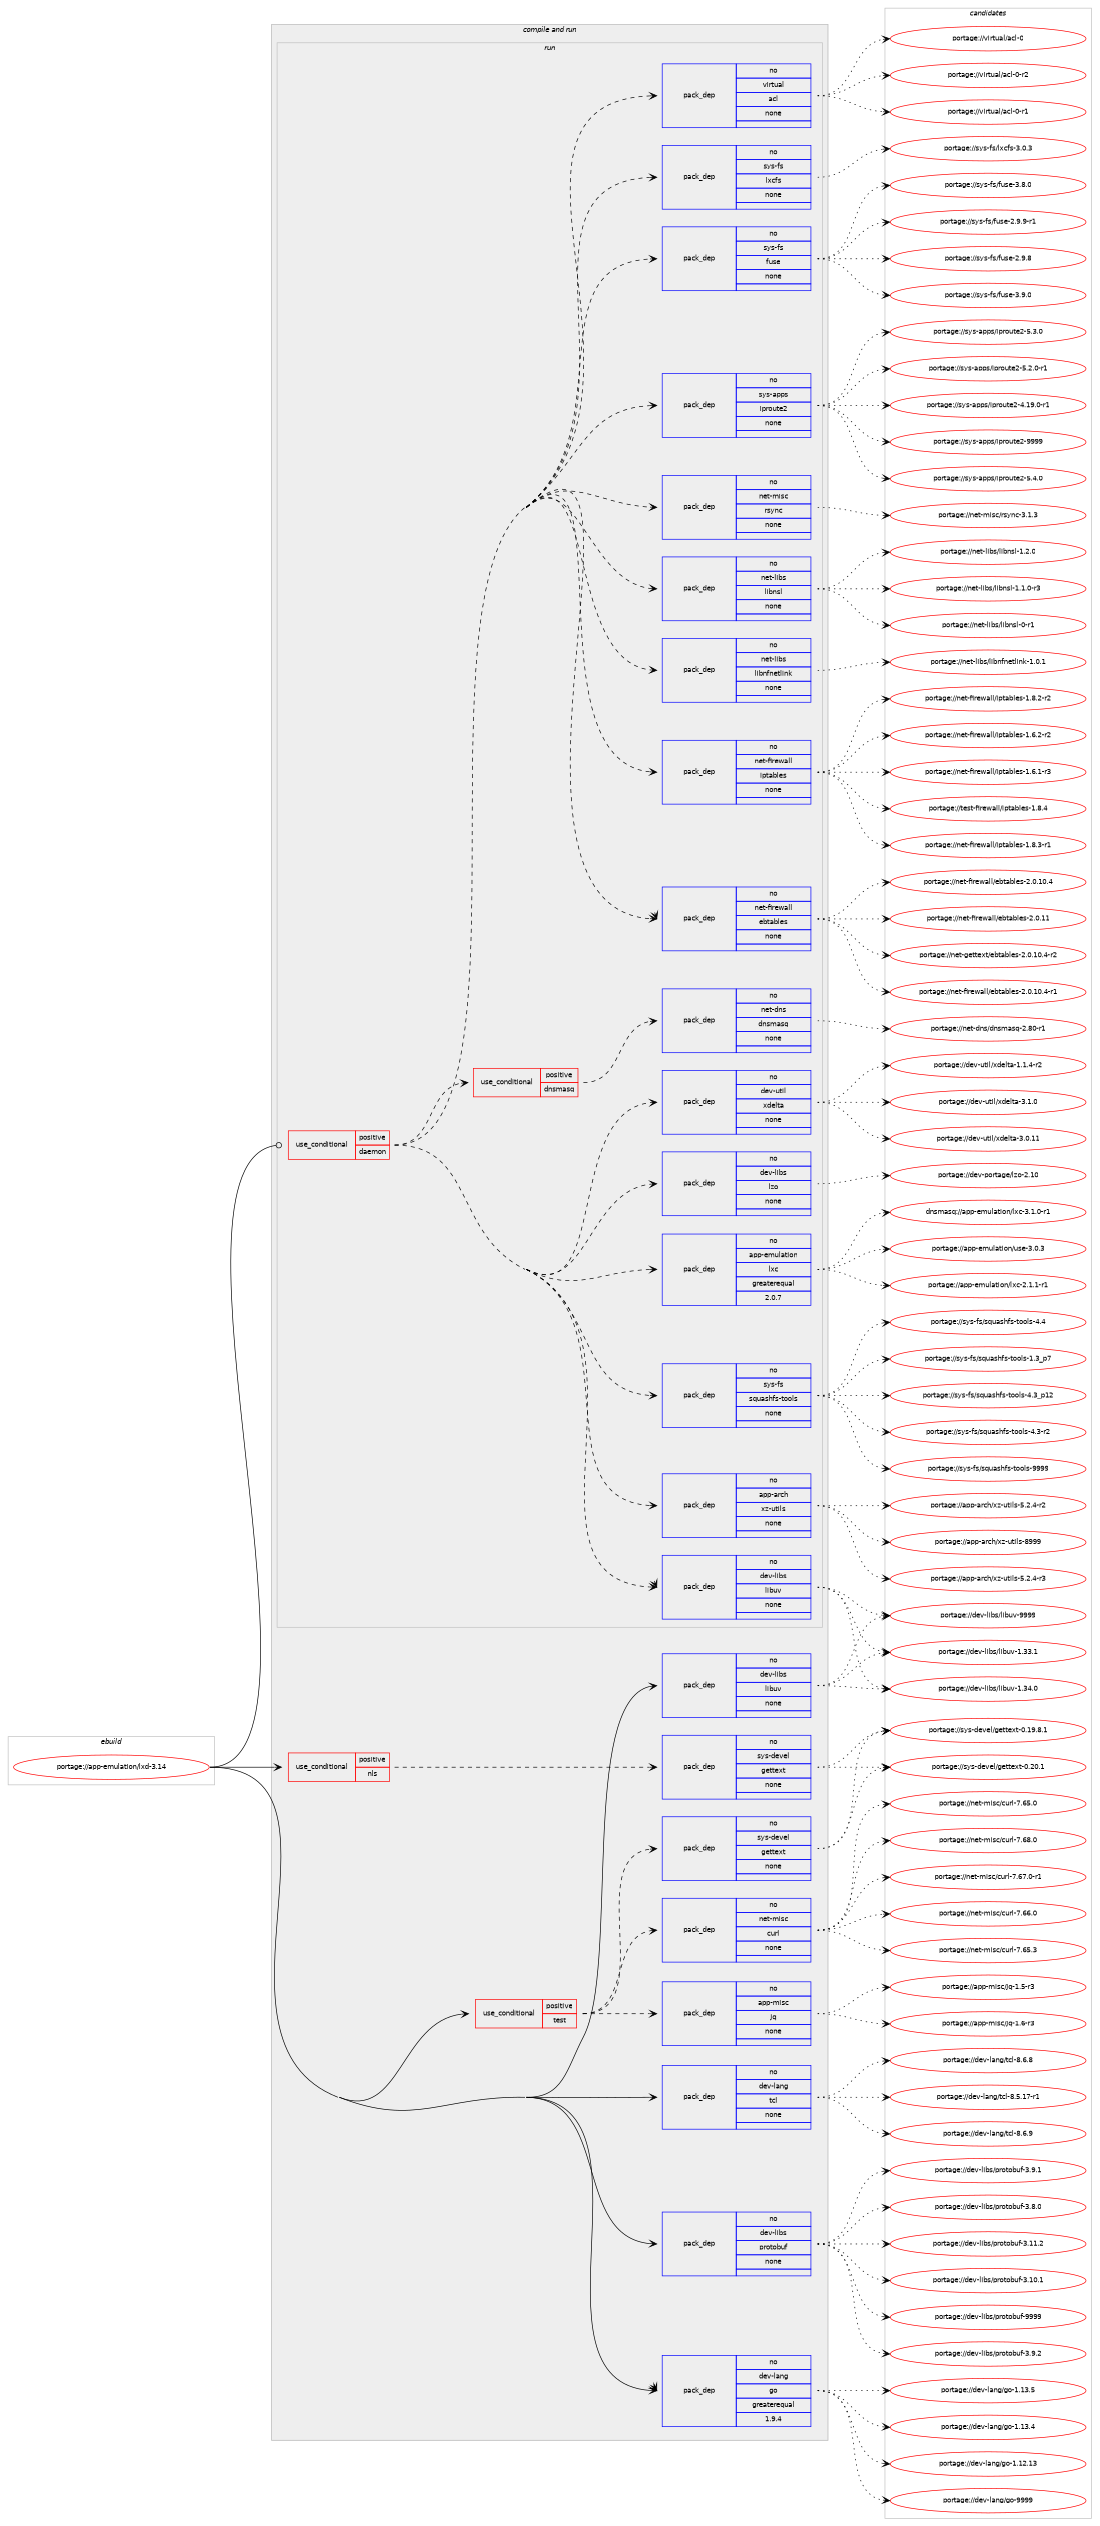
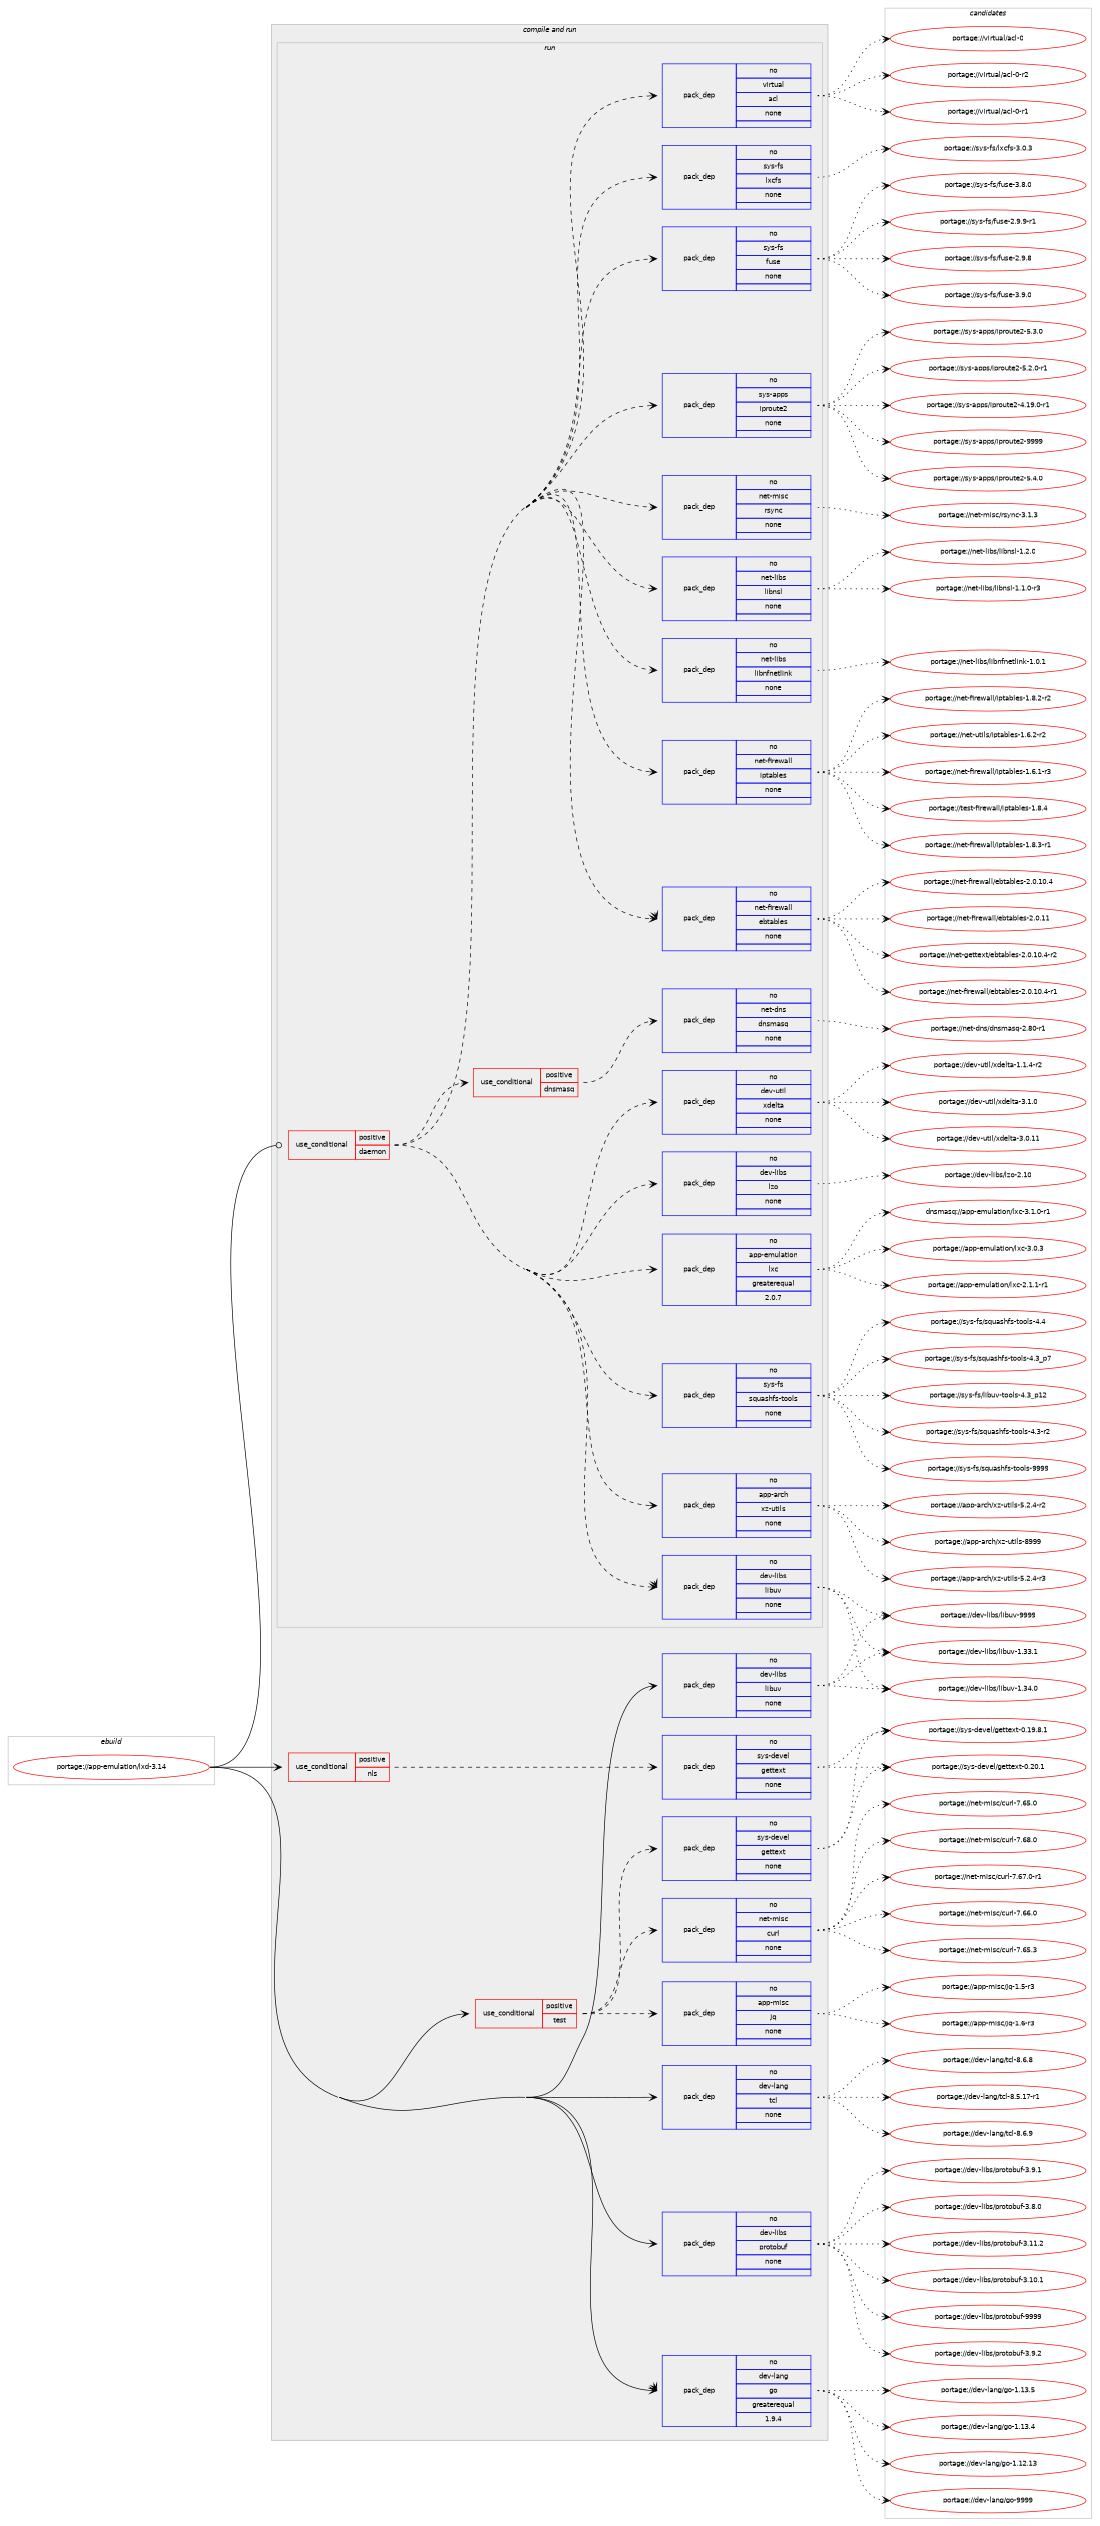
(988, 626) -> none
(988, 736) -> (988, 736)
(988, 1176) -> (988, 1176)
(988, 1249) -> (988, 1249)
(988, 1359) -> (988, 1359)
(988, 1396) -> (988, 1396)
